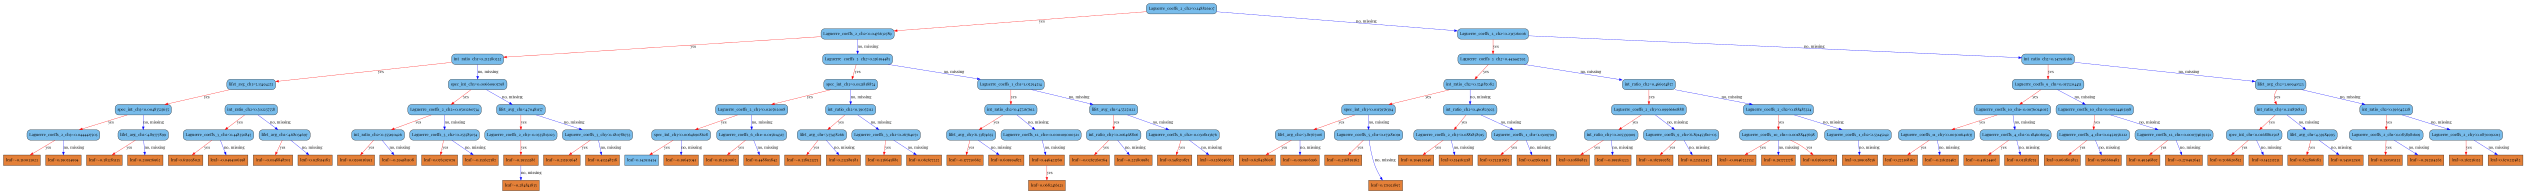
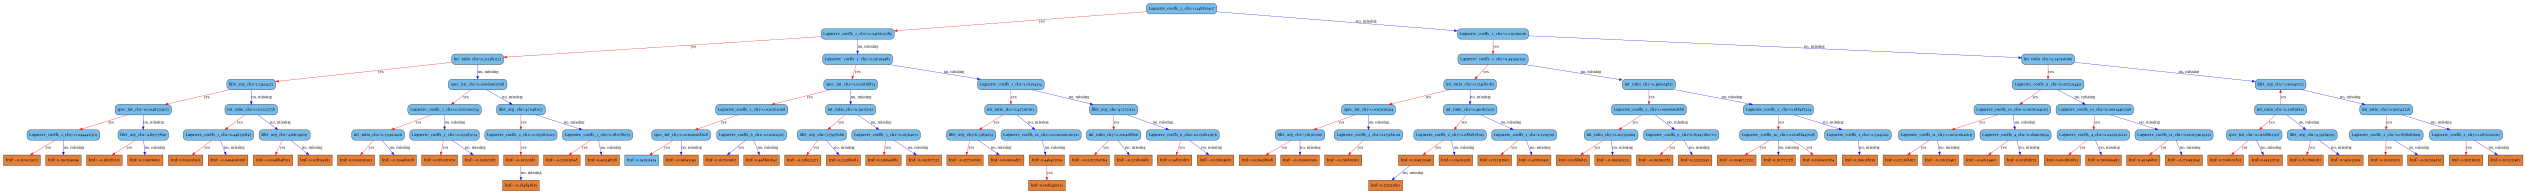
none -> (251, 96)
(2274, 96) -> (2281, 99)
(752, 121) -> none
(738, 147) -> (738, 147)
(1373, 160) -> (1402, 172)
